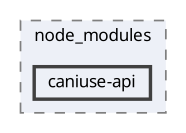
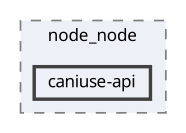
(93, 37) -> (93, 37)
